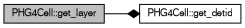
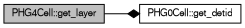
(190, 14) -> (190, 14)
